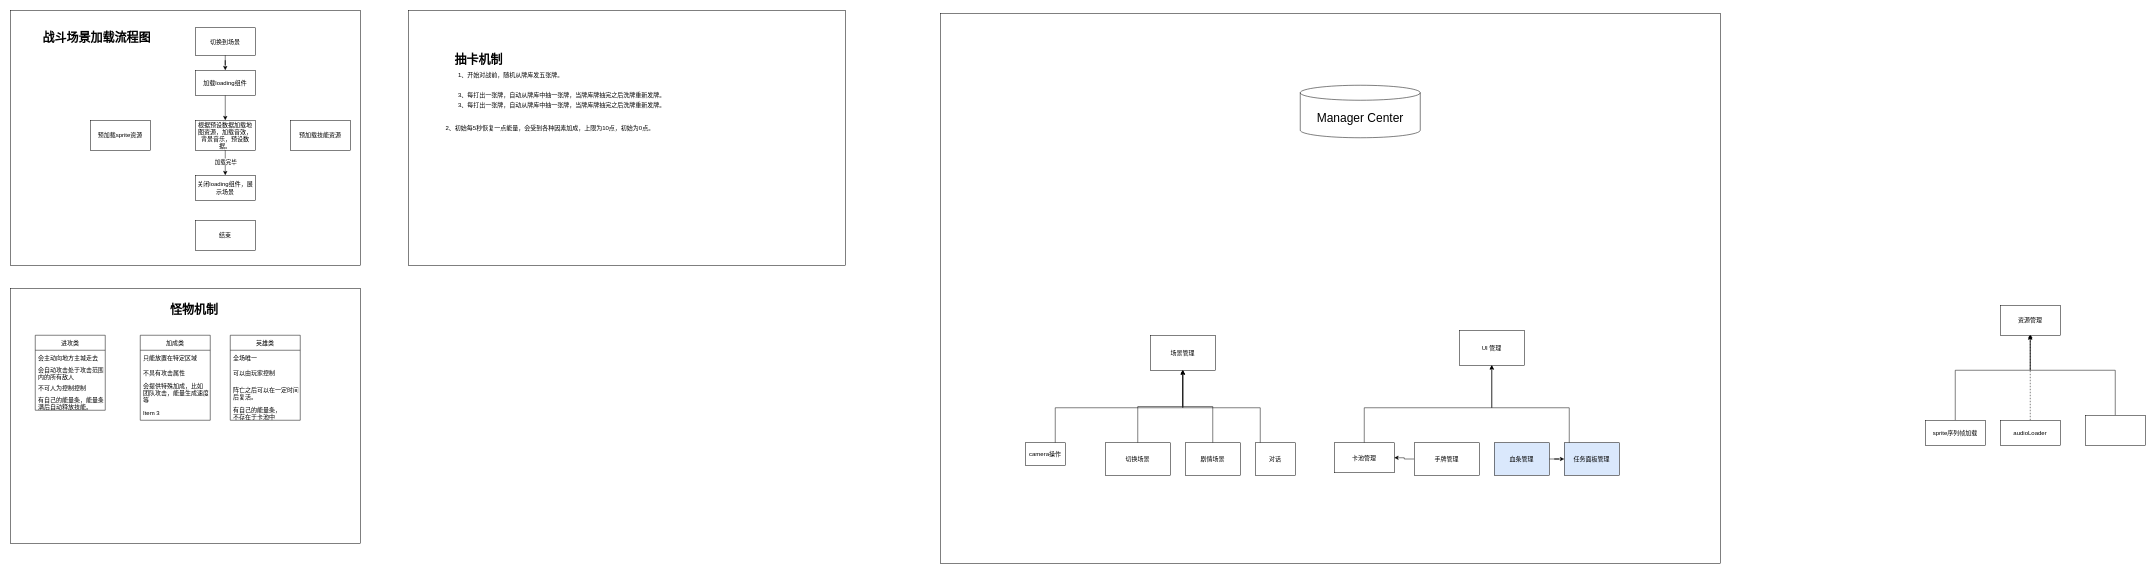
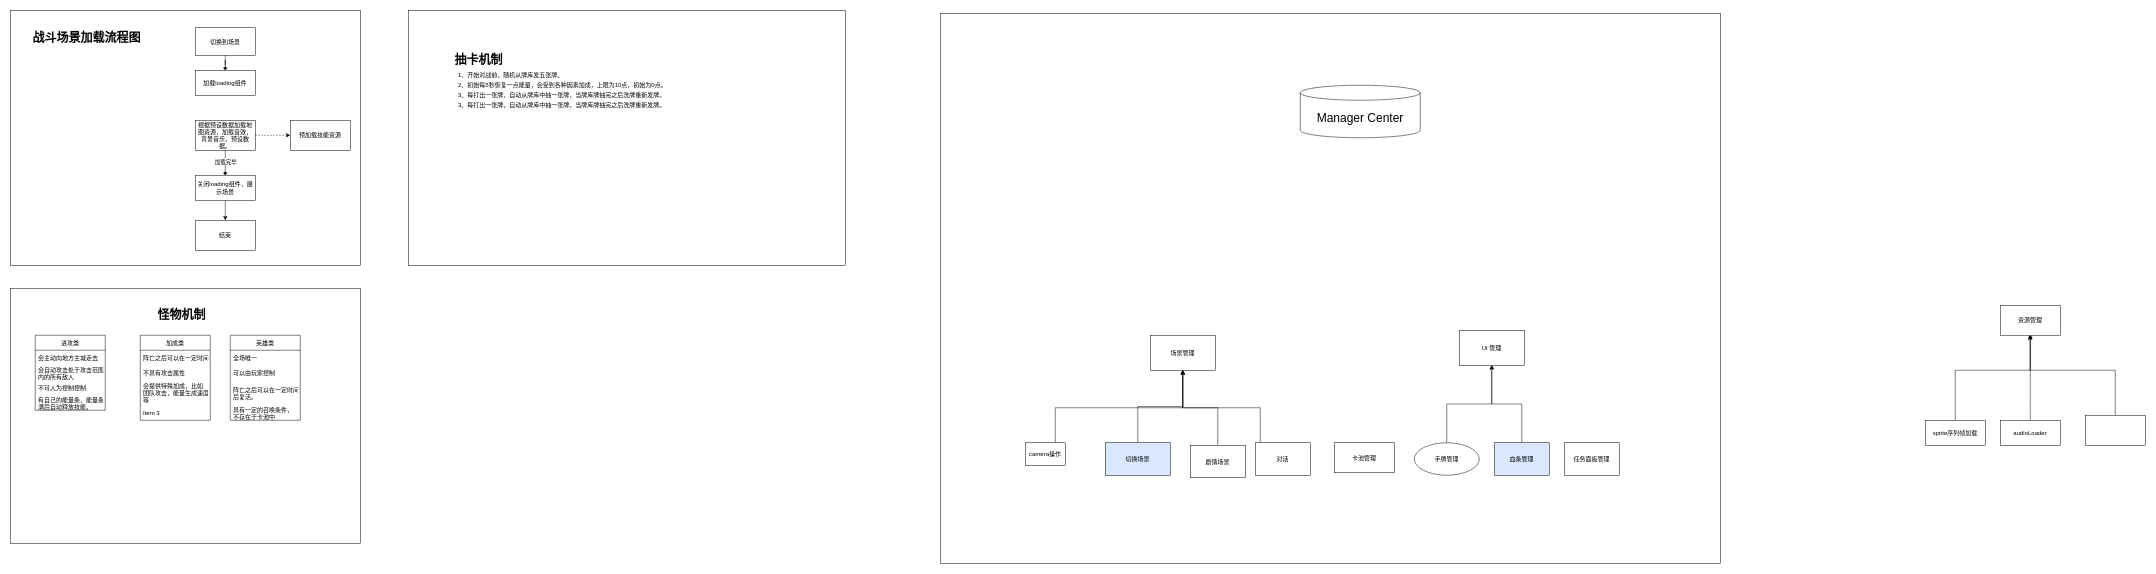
(100, 39) -> (90, 39)
(225, 64) -> (225, 65)
(225, 115) -> none
(552, 128) -> (565, 85)
(120, 135) -> none
none -> (285, 135)
(225, 170) -> (225, 170)
none -> (225, 215)
(228, 312) -> (215, 317)
(170, 358) -> (176, 358)
(2030, 396) -> (2030, 396)
(1409, 408) -> none
(1548, 408) -> none
(257, 410) -> (263, 410)
(1403, 458) -> (1447, 422)
(1138, 459) -> (1138, 459)
(1213, 459) -> (1218, 462)
(1275, 459) -> (1283, 459)
(1447, 459) -> (1447, 459)
(1557, 459) -> (1522, 422)
(1592, 459) -> (1592, 459)
